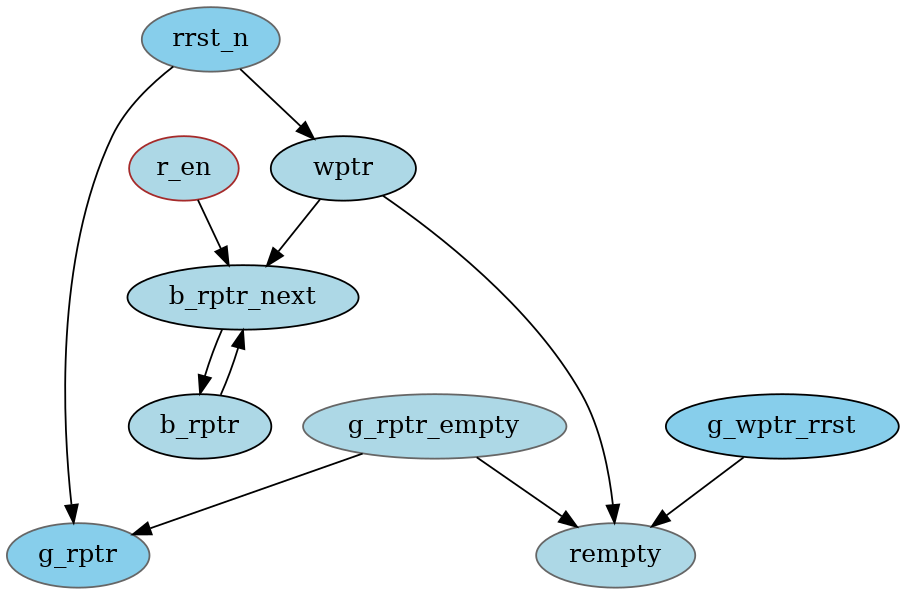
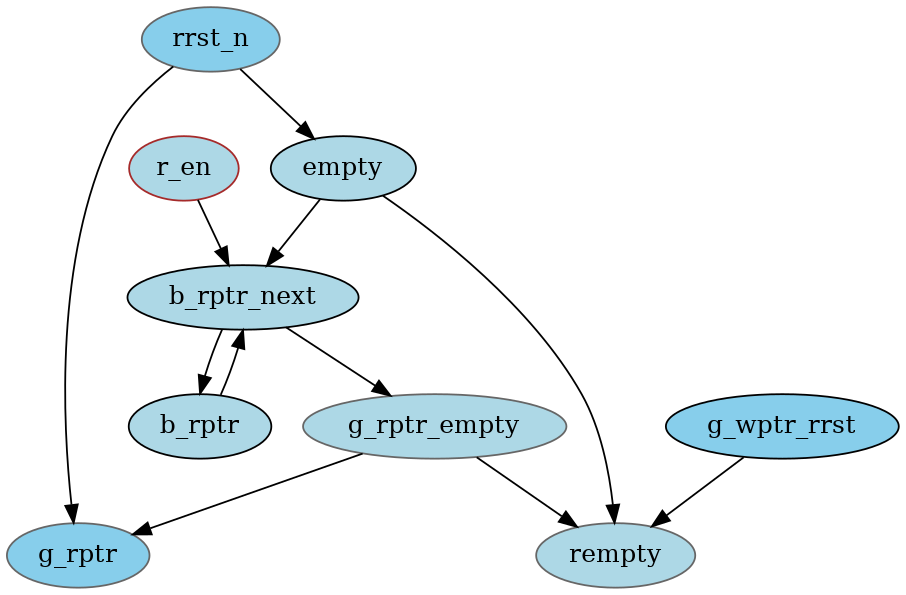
(343, 168) -> (343, 168)
none -> (331, 356)
